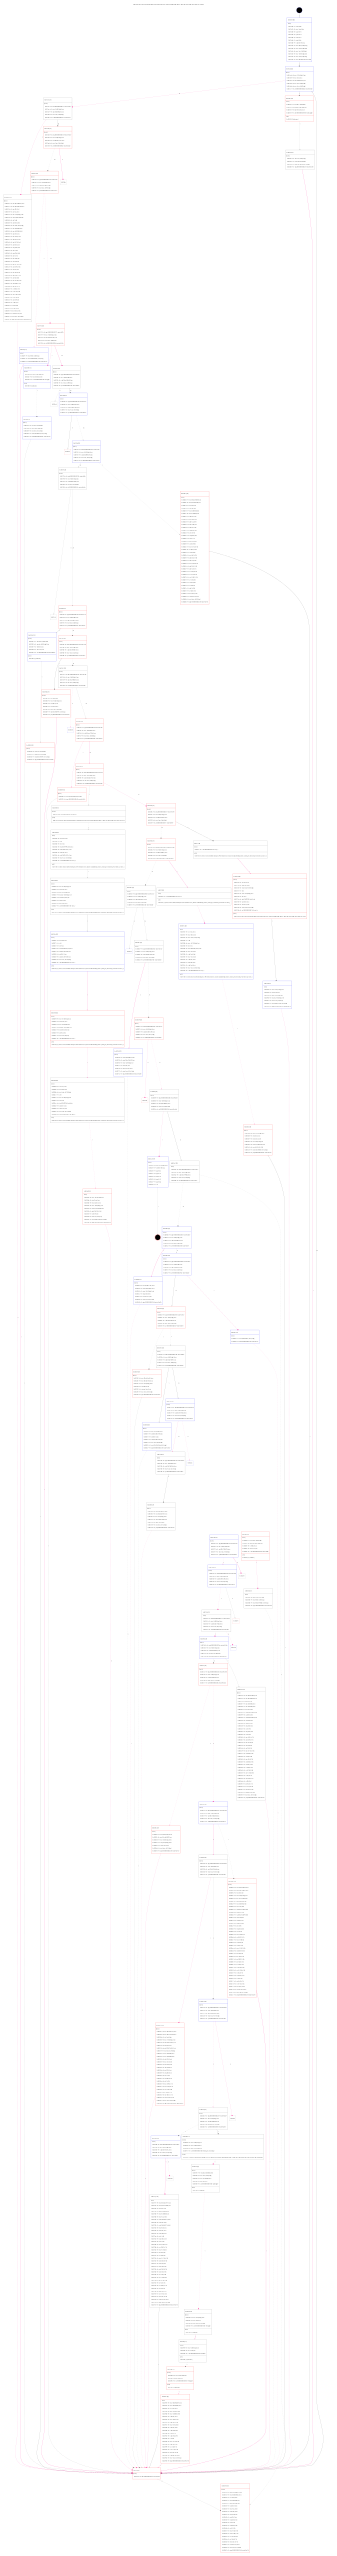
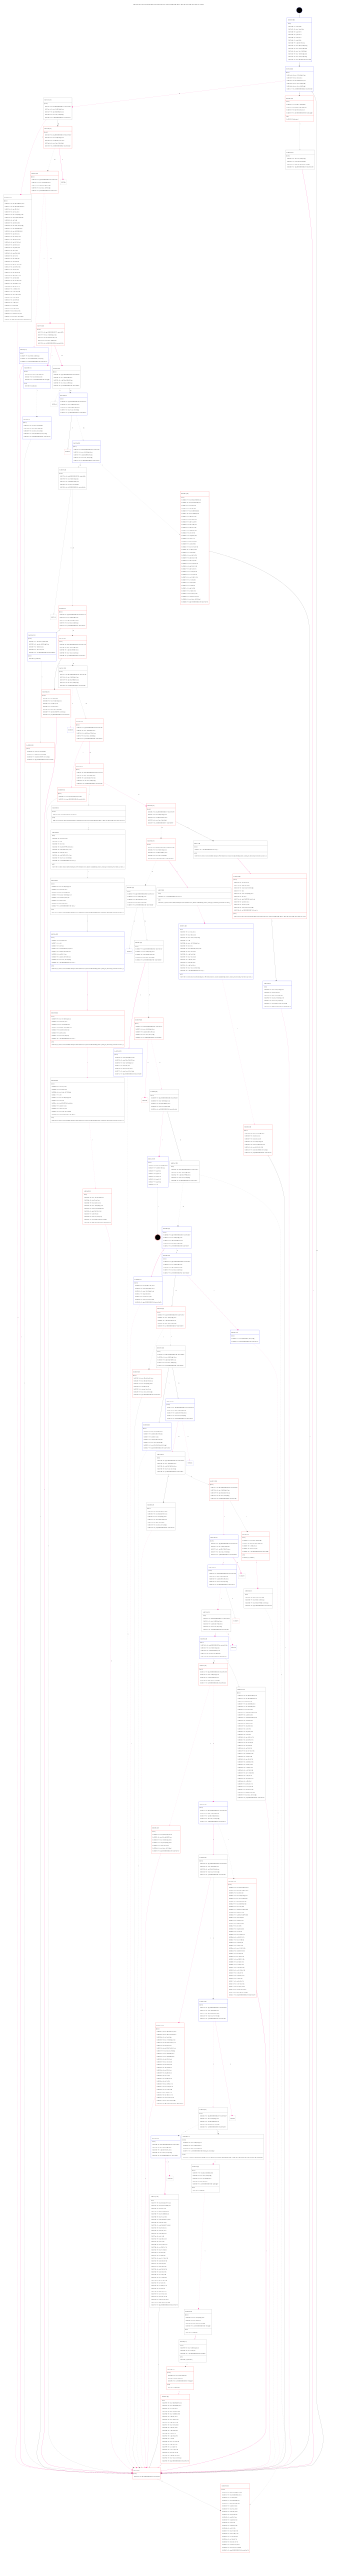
none -> (224, 1490)
